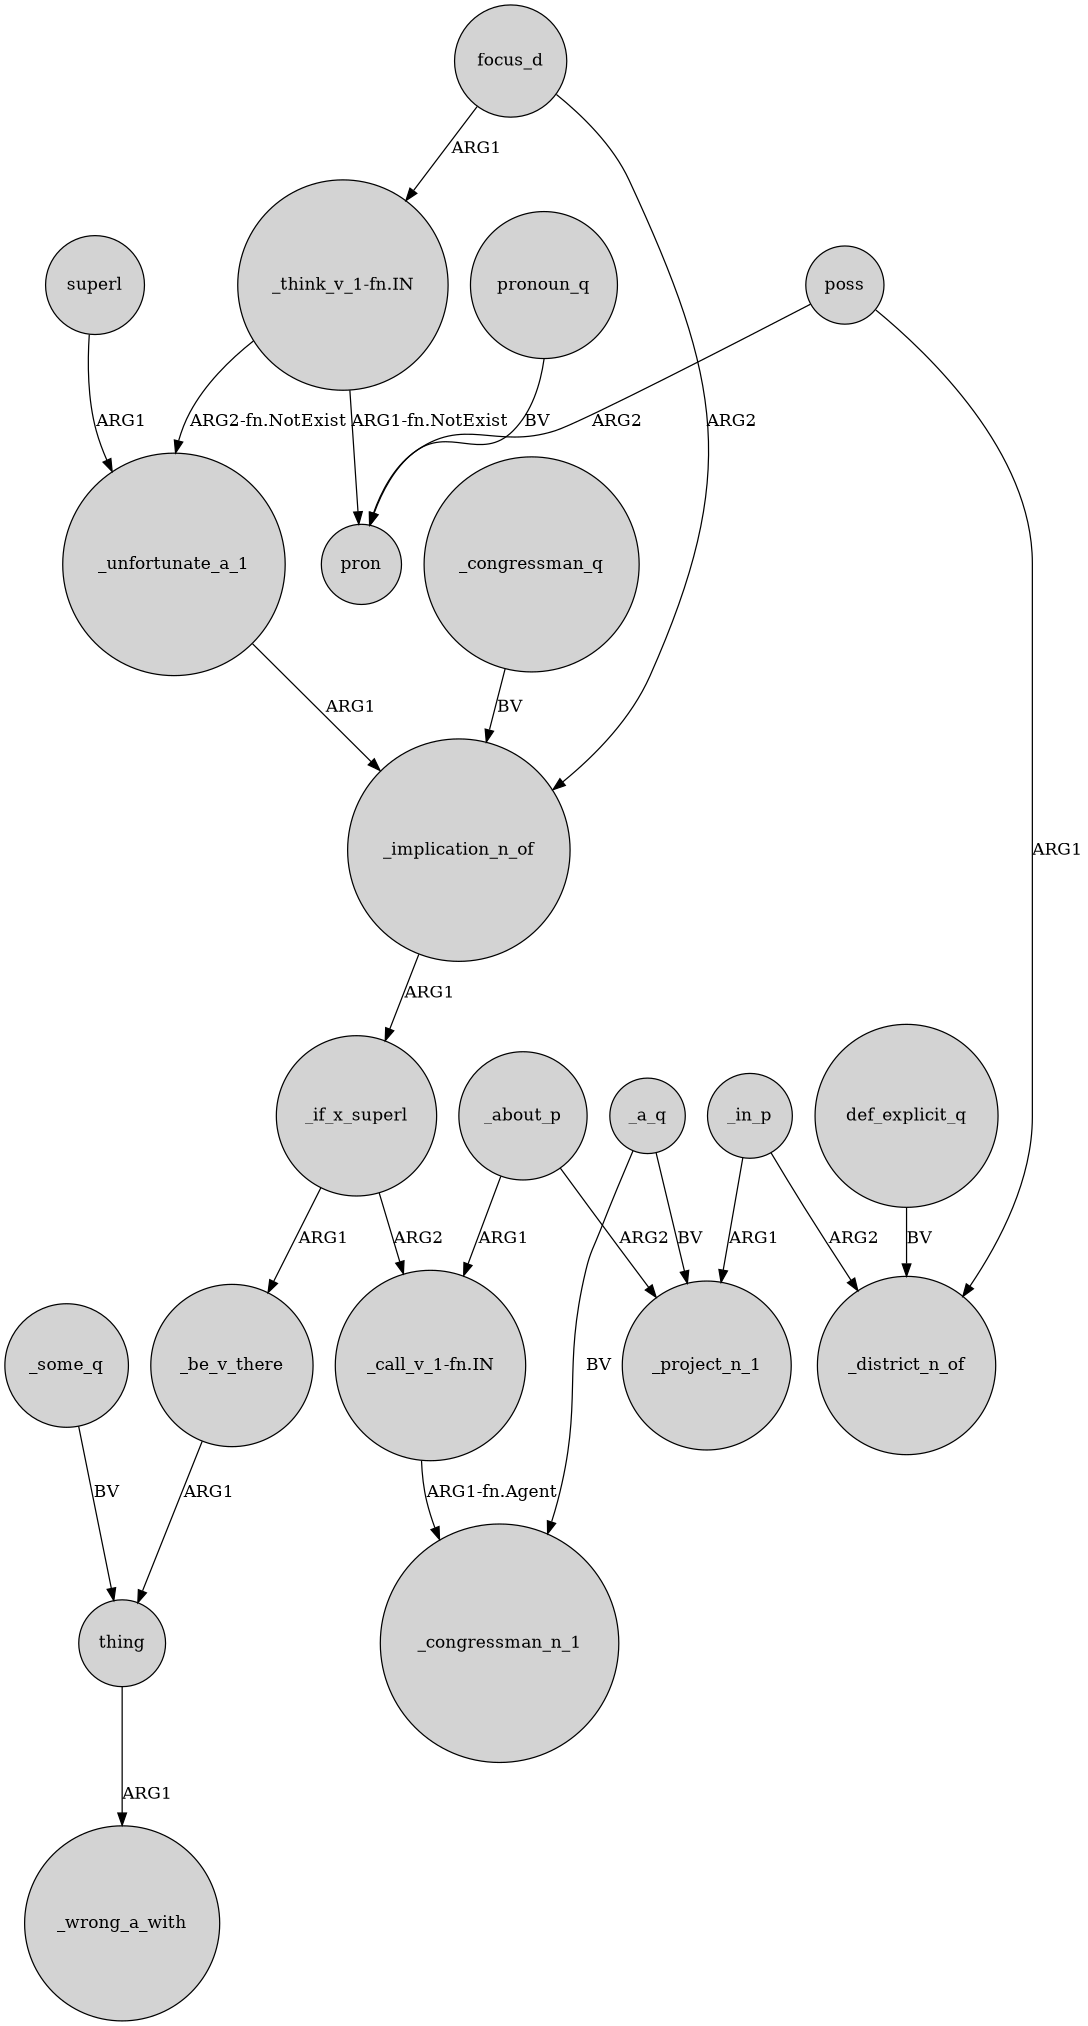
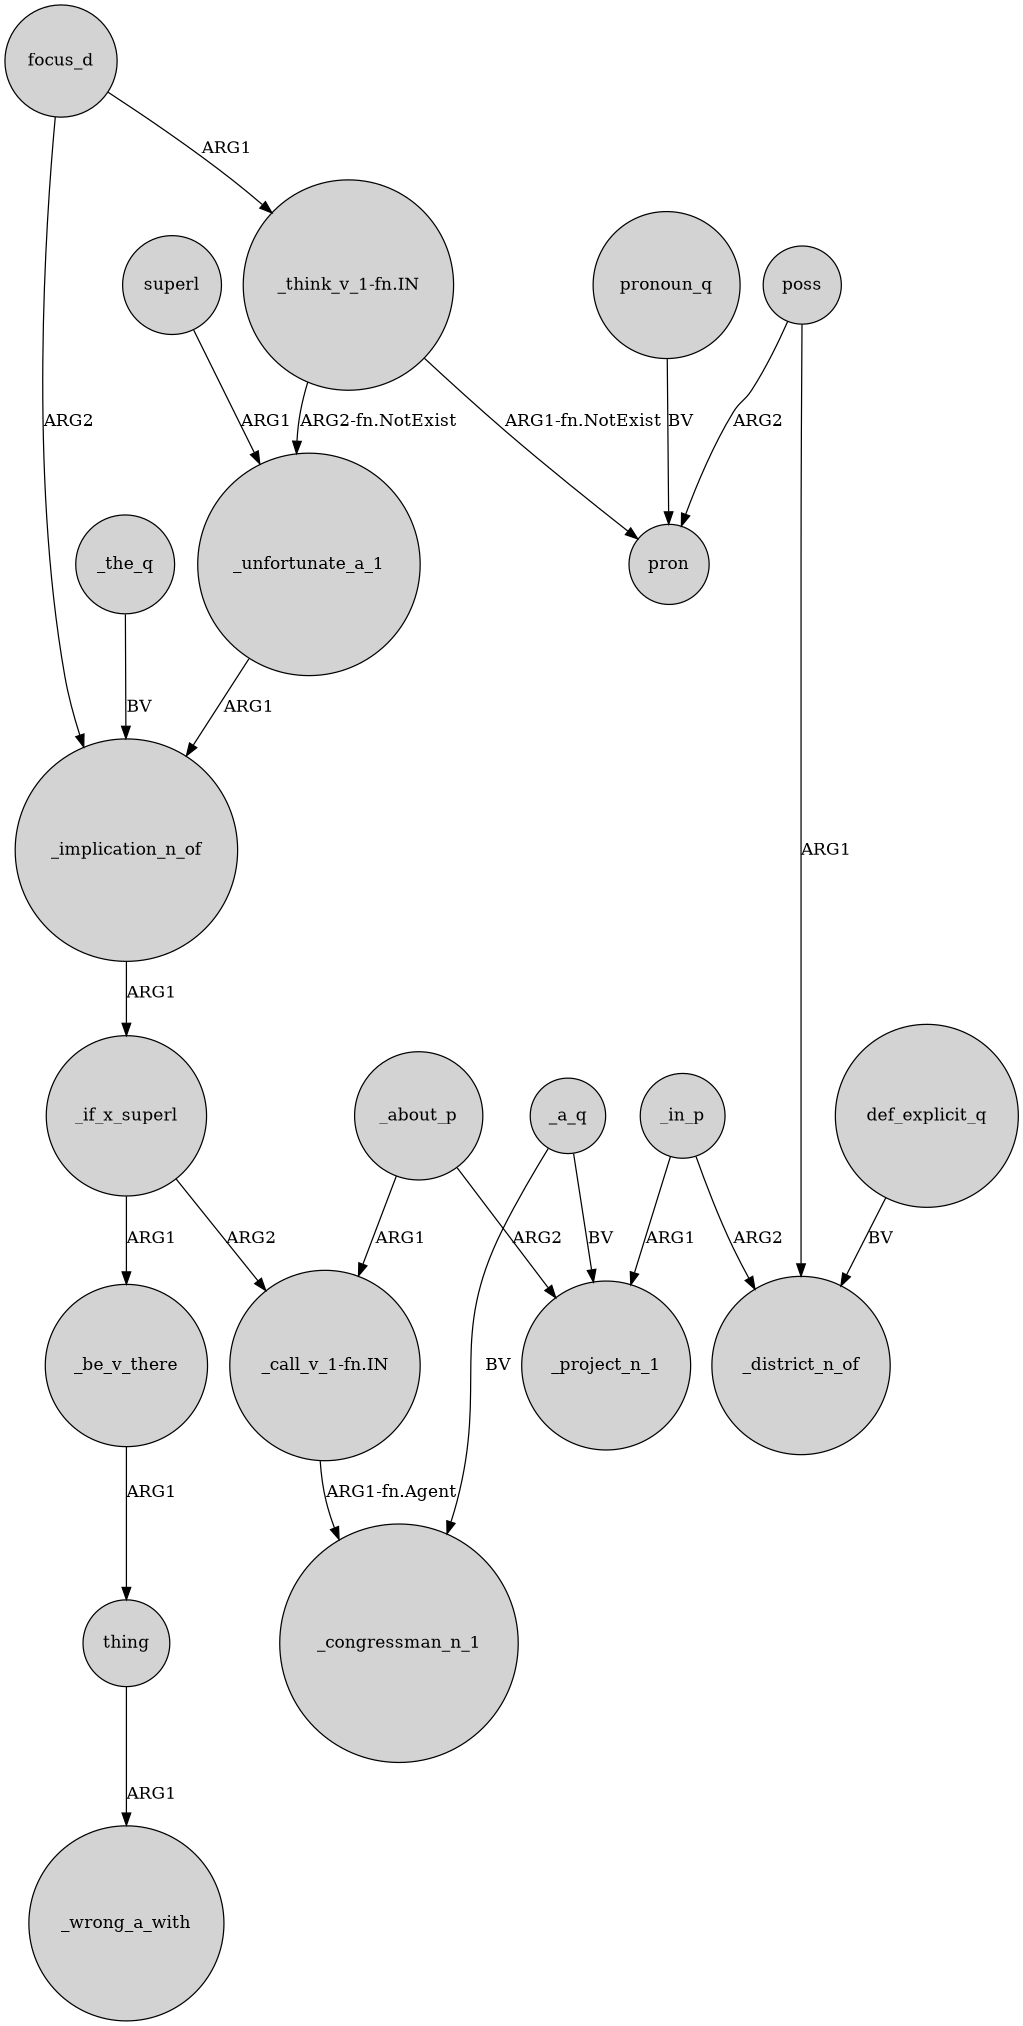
(532, 564) -> (125, 564)
(67, 1366) -> none
